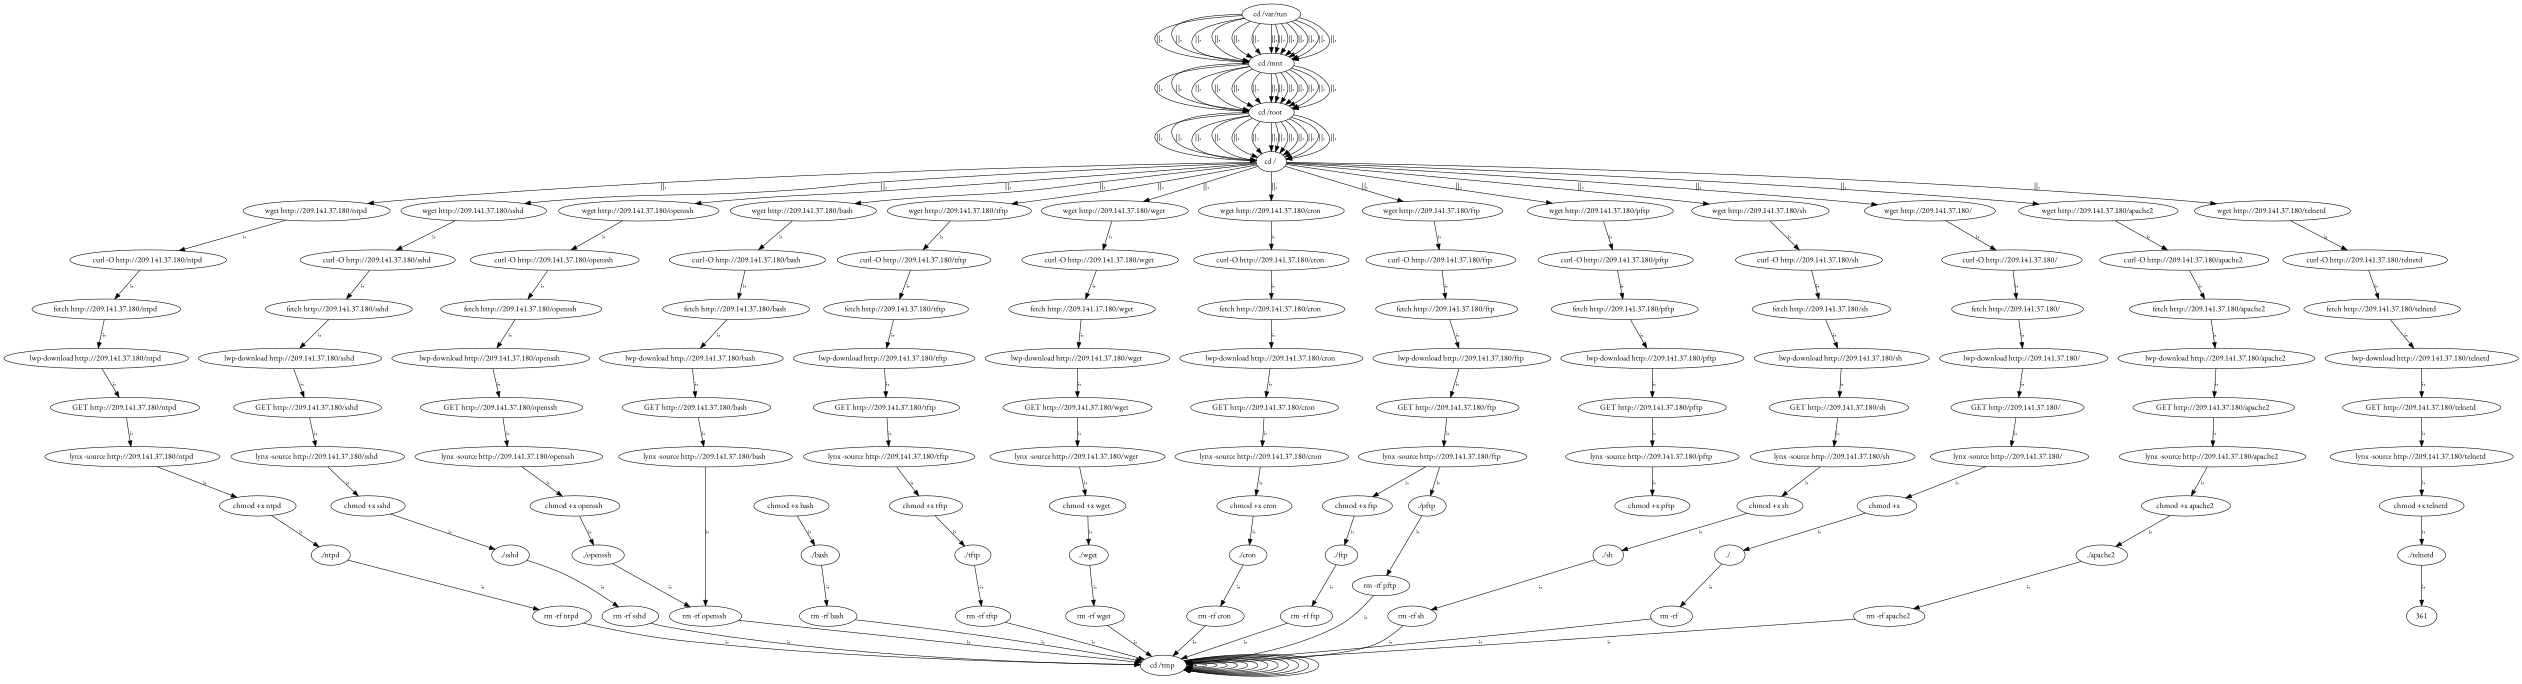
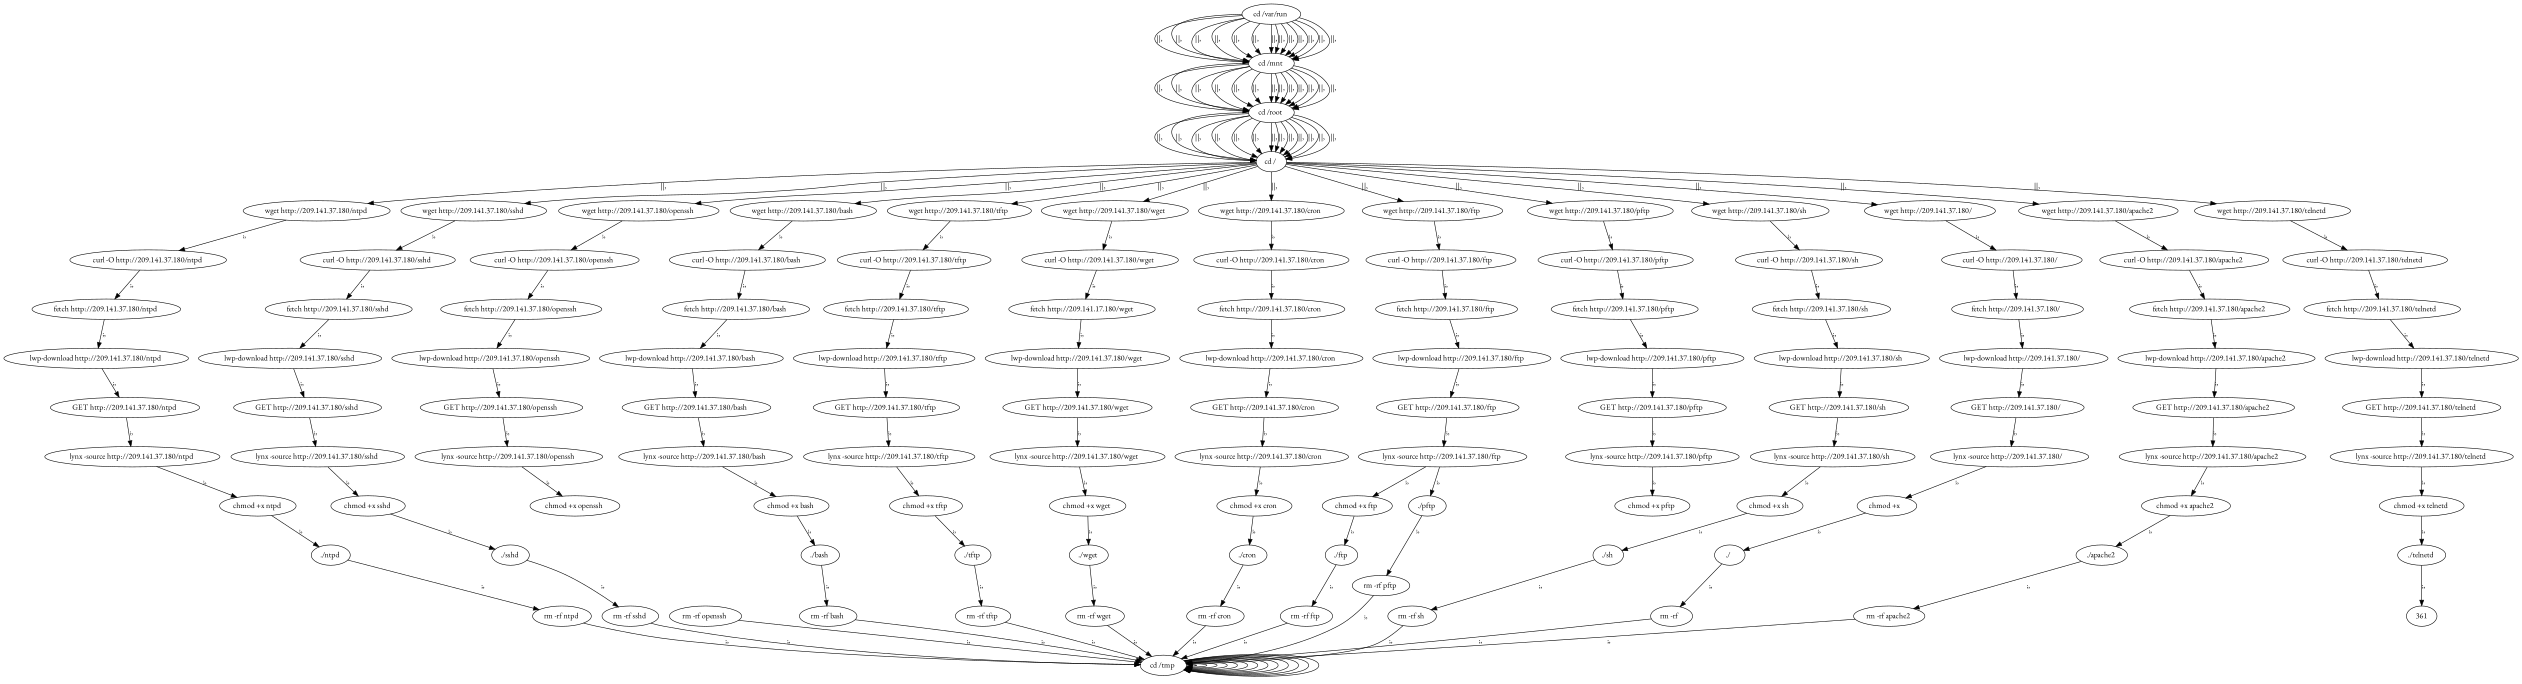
(706, 534) -> (747, 480)
(598, 555) -> none
